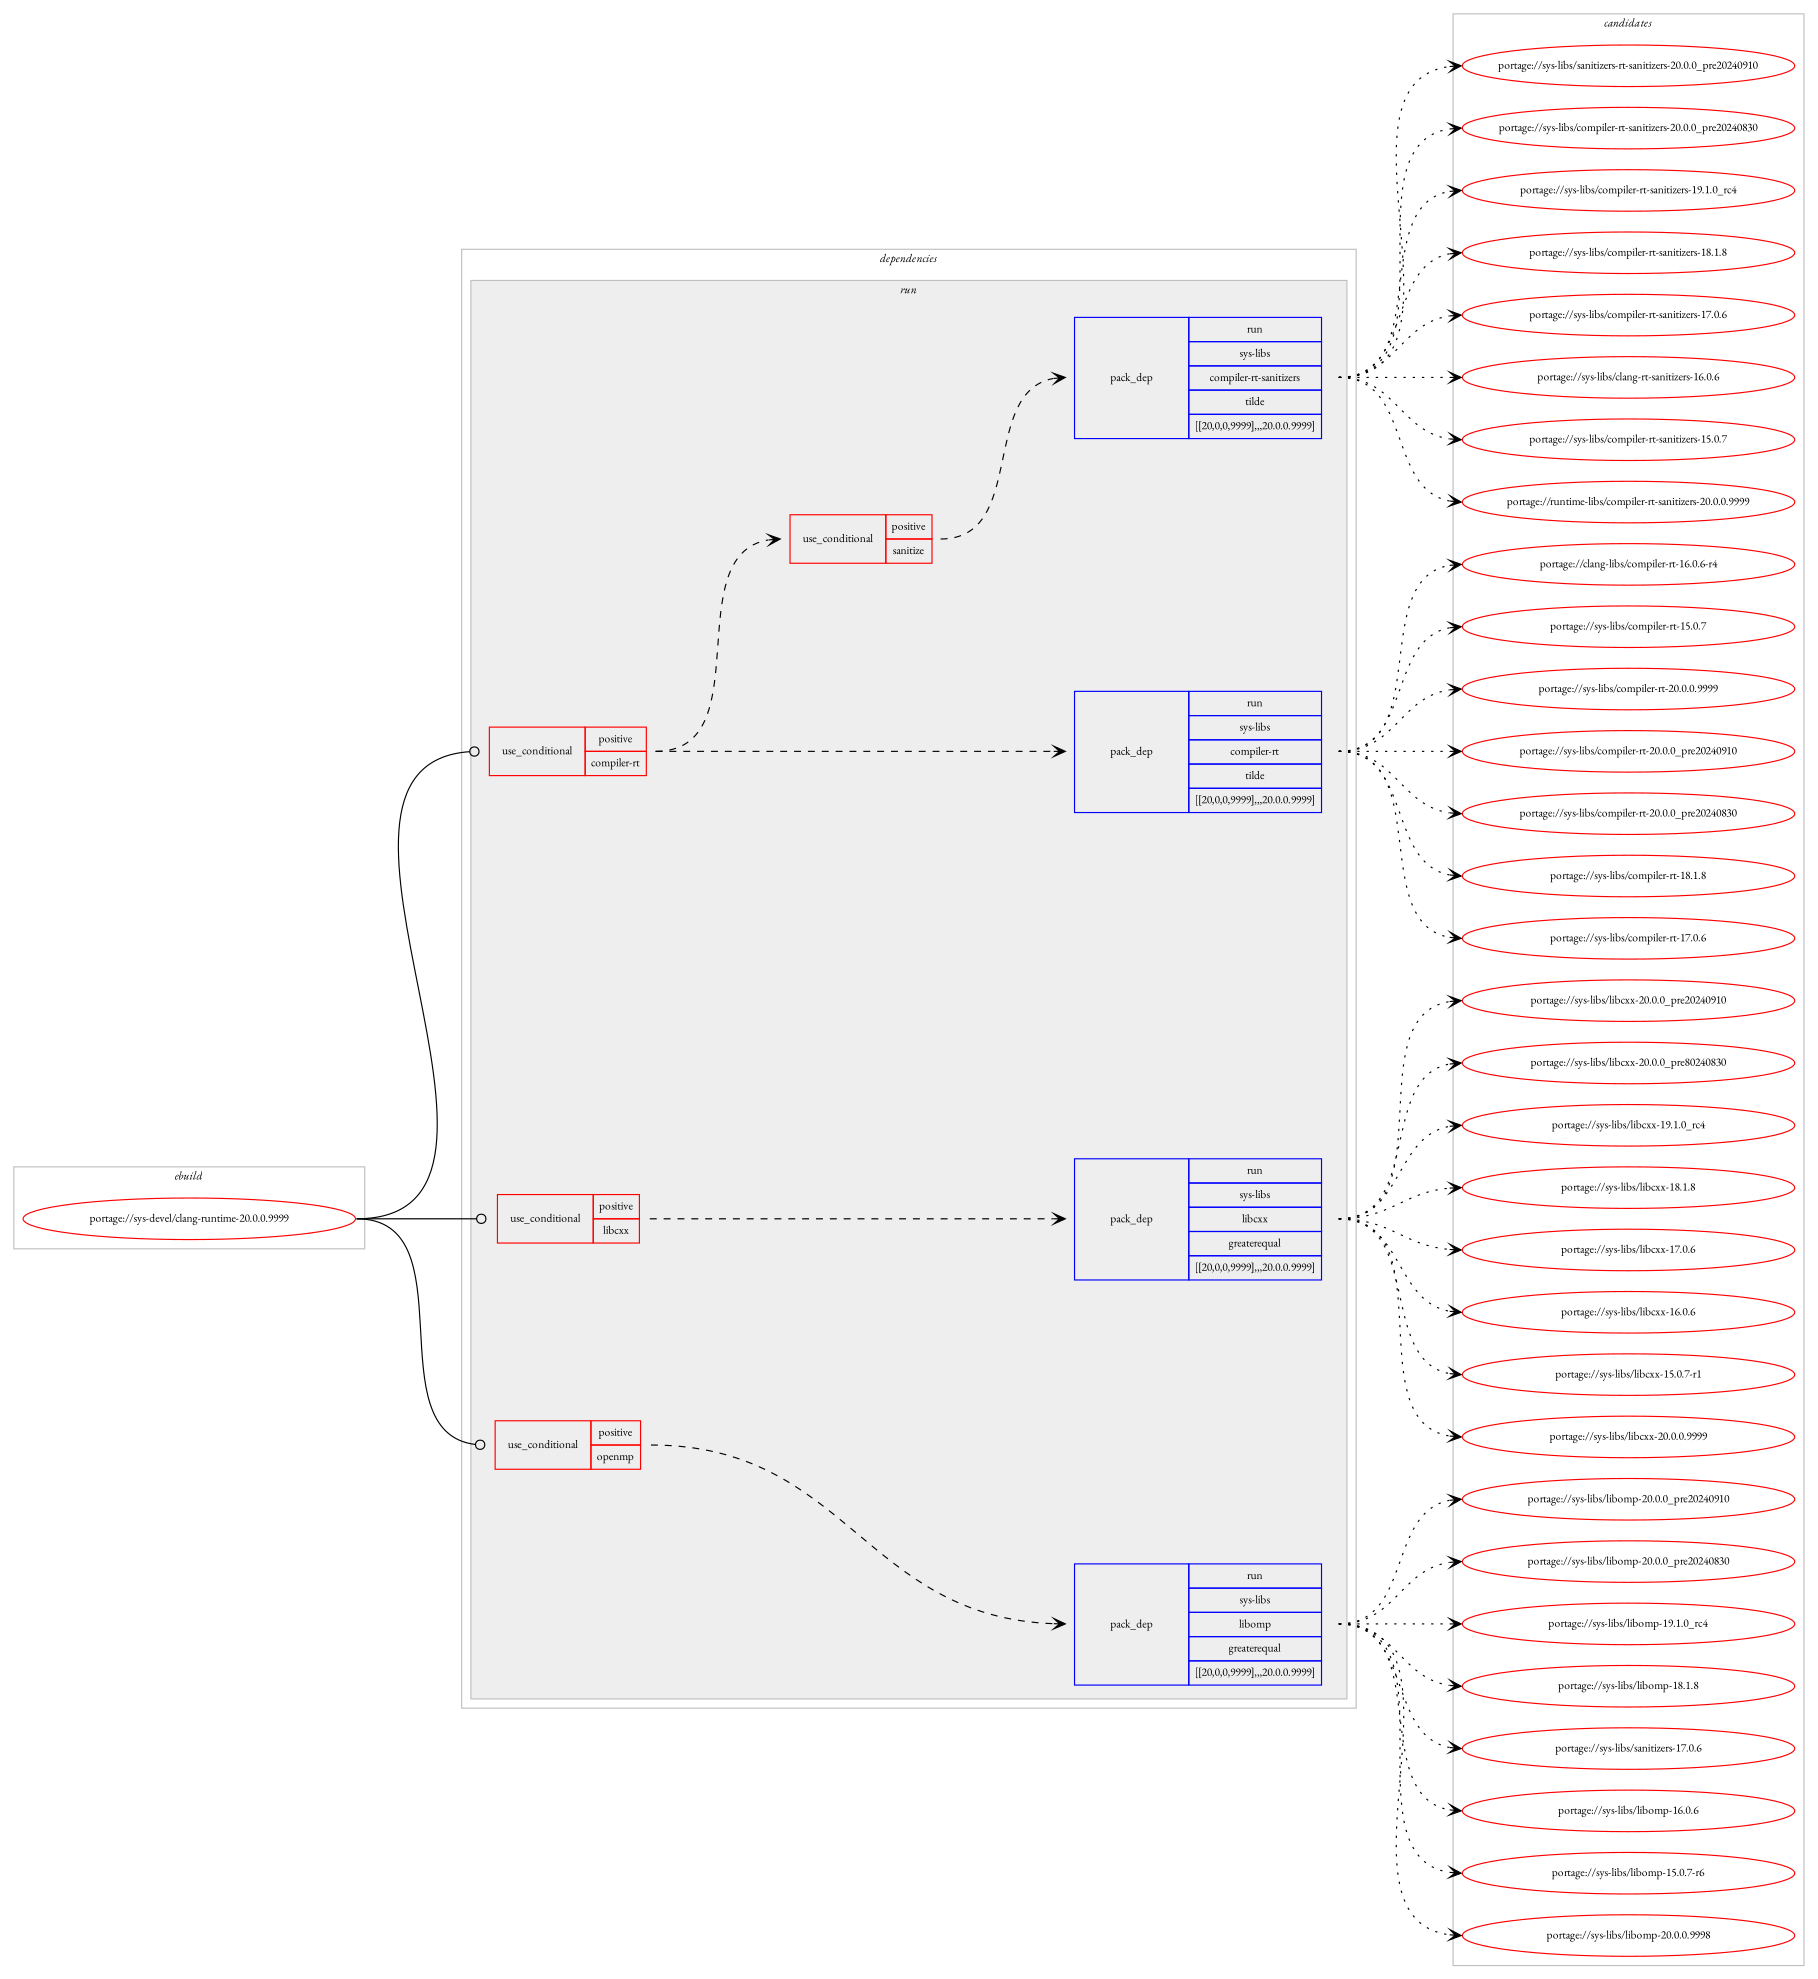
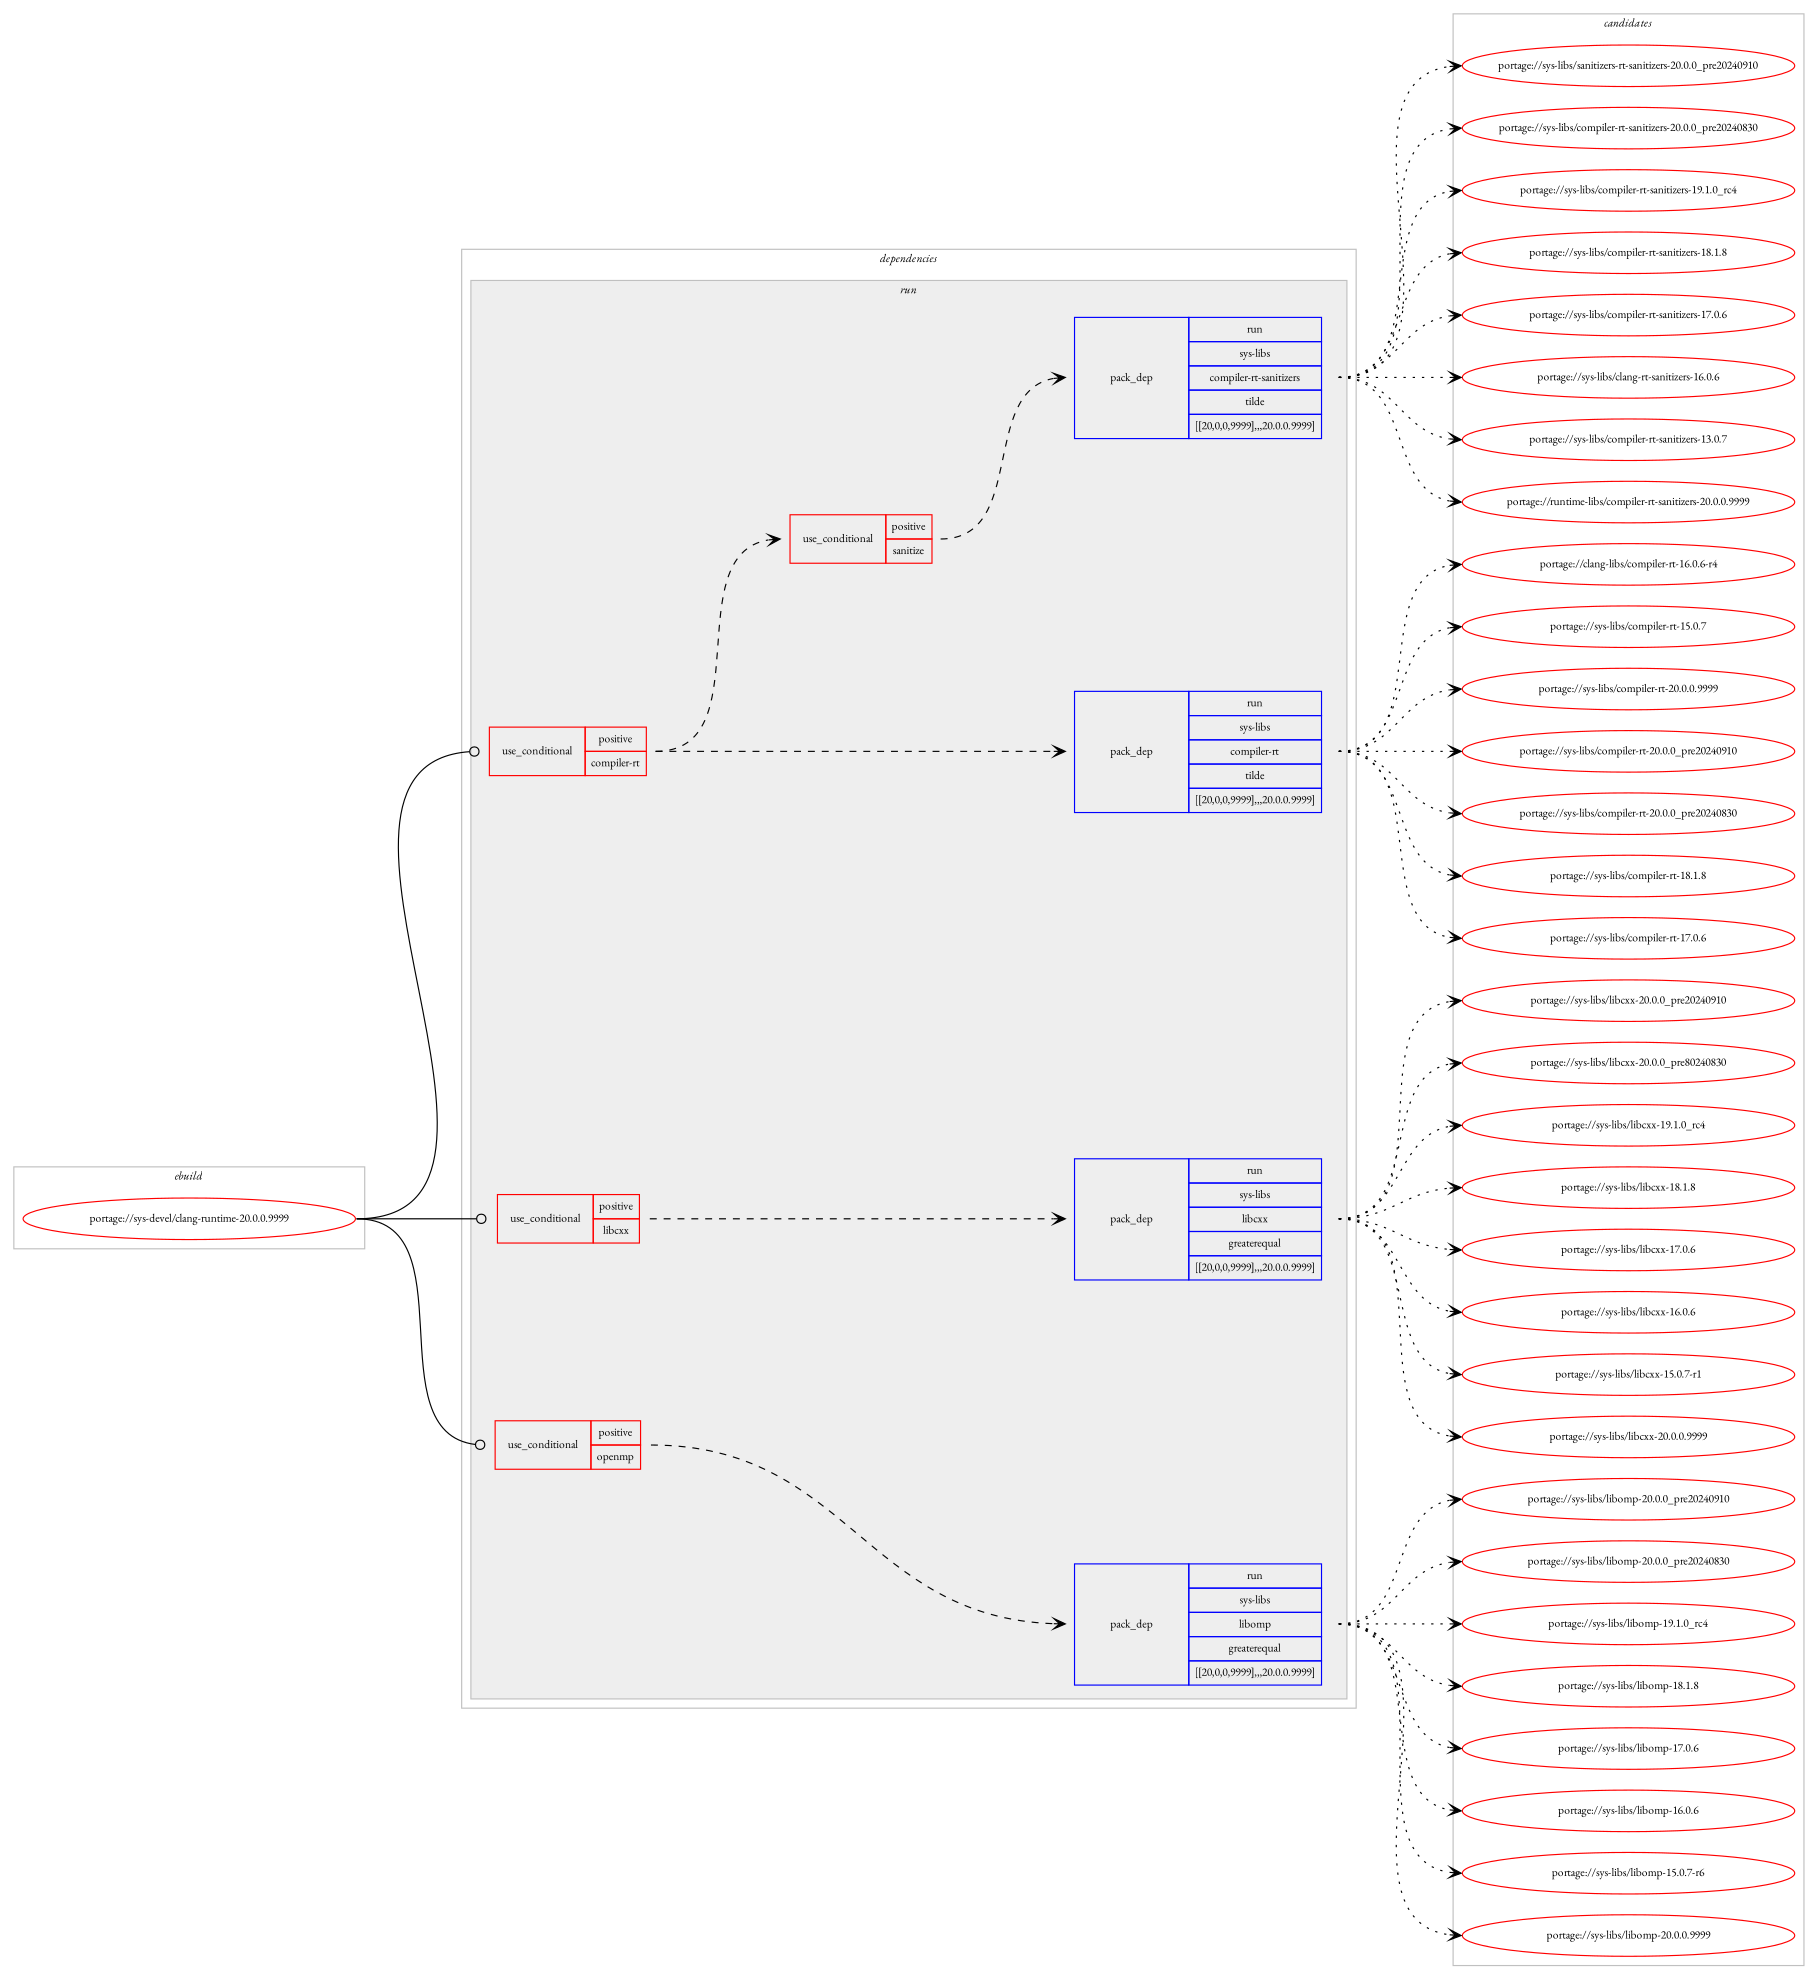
(1629, 440) -> (1629, 440)
(1629, 1749) -> (1629, 1749)
(1629, 1936) -> (1629, 1936)
